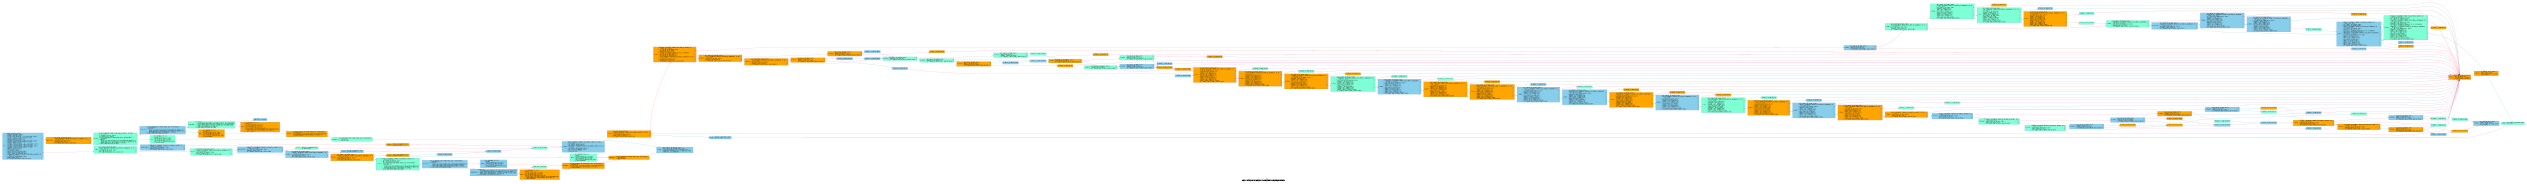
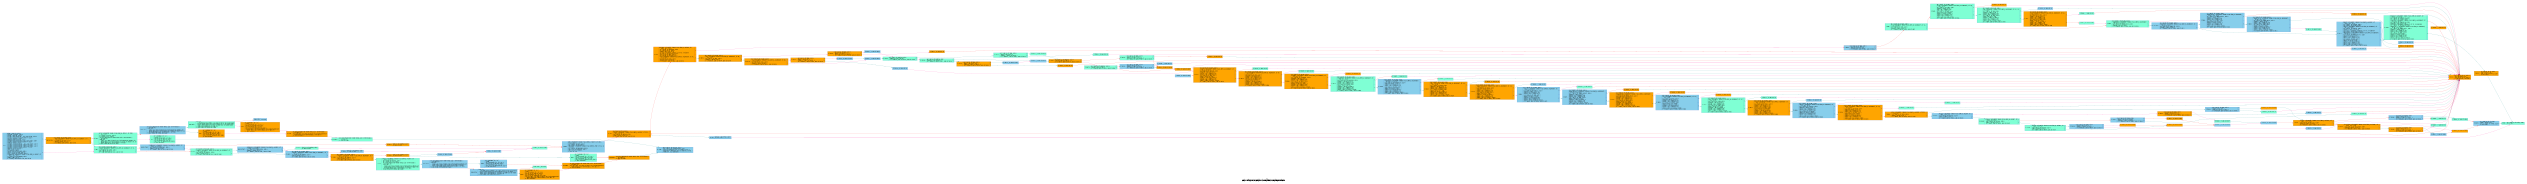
(1101, 55) -> (1101, 55)
